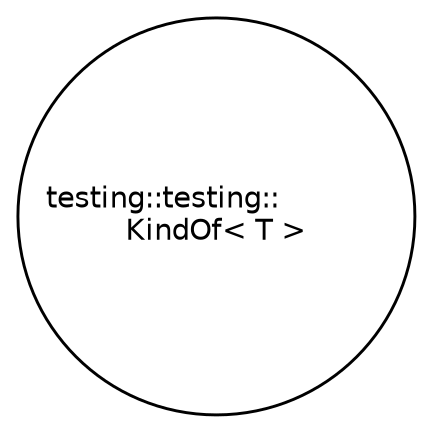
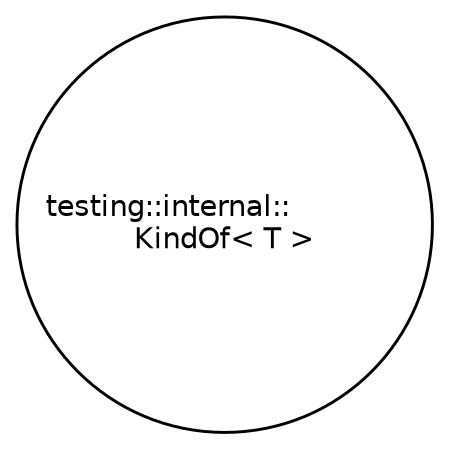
(216, 216) -> (225, 225)
